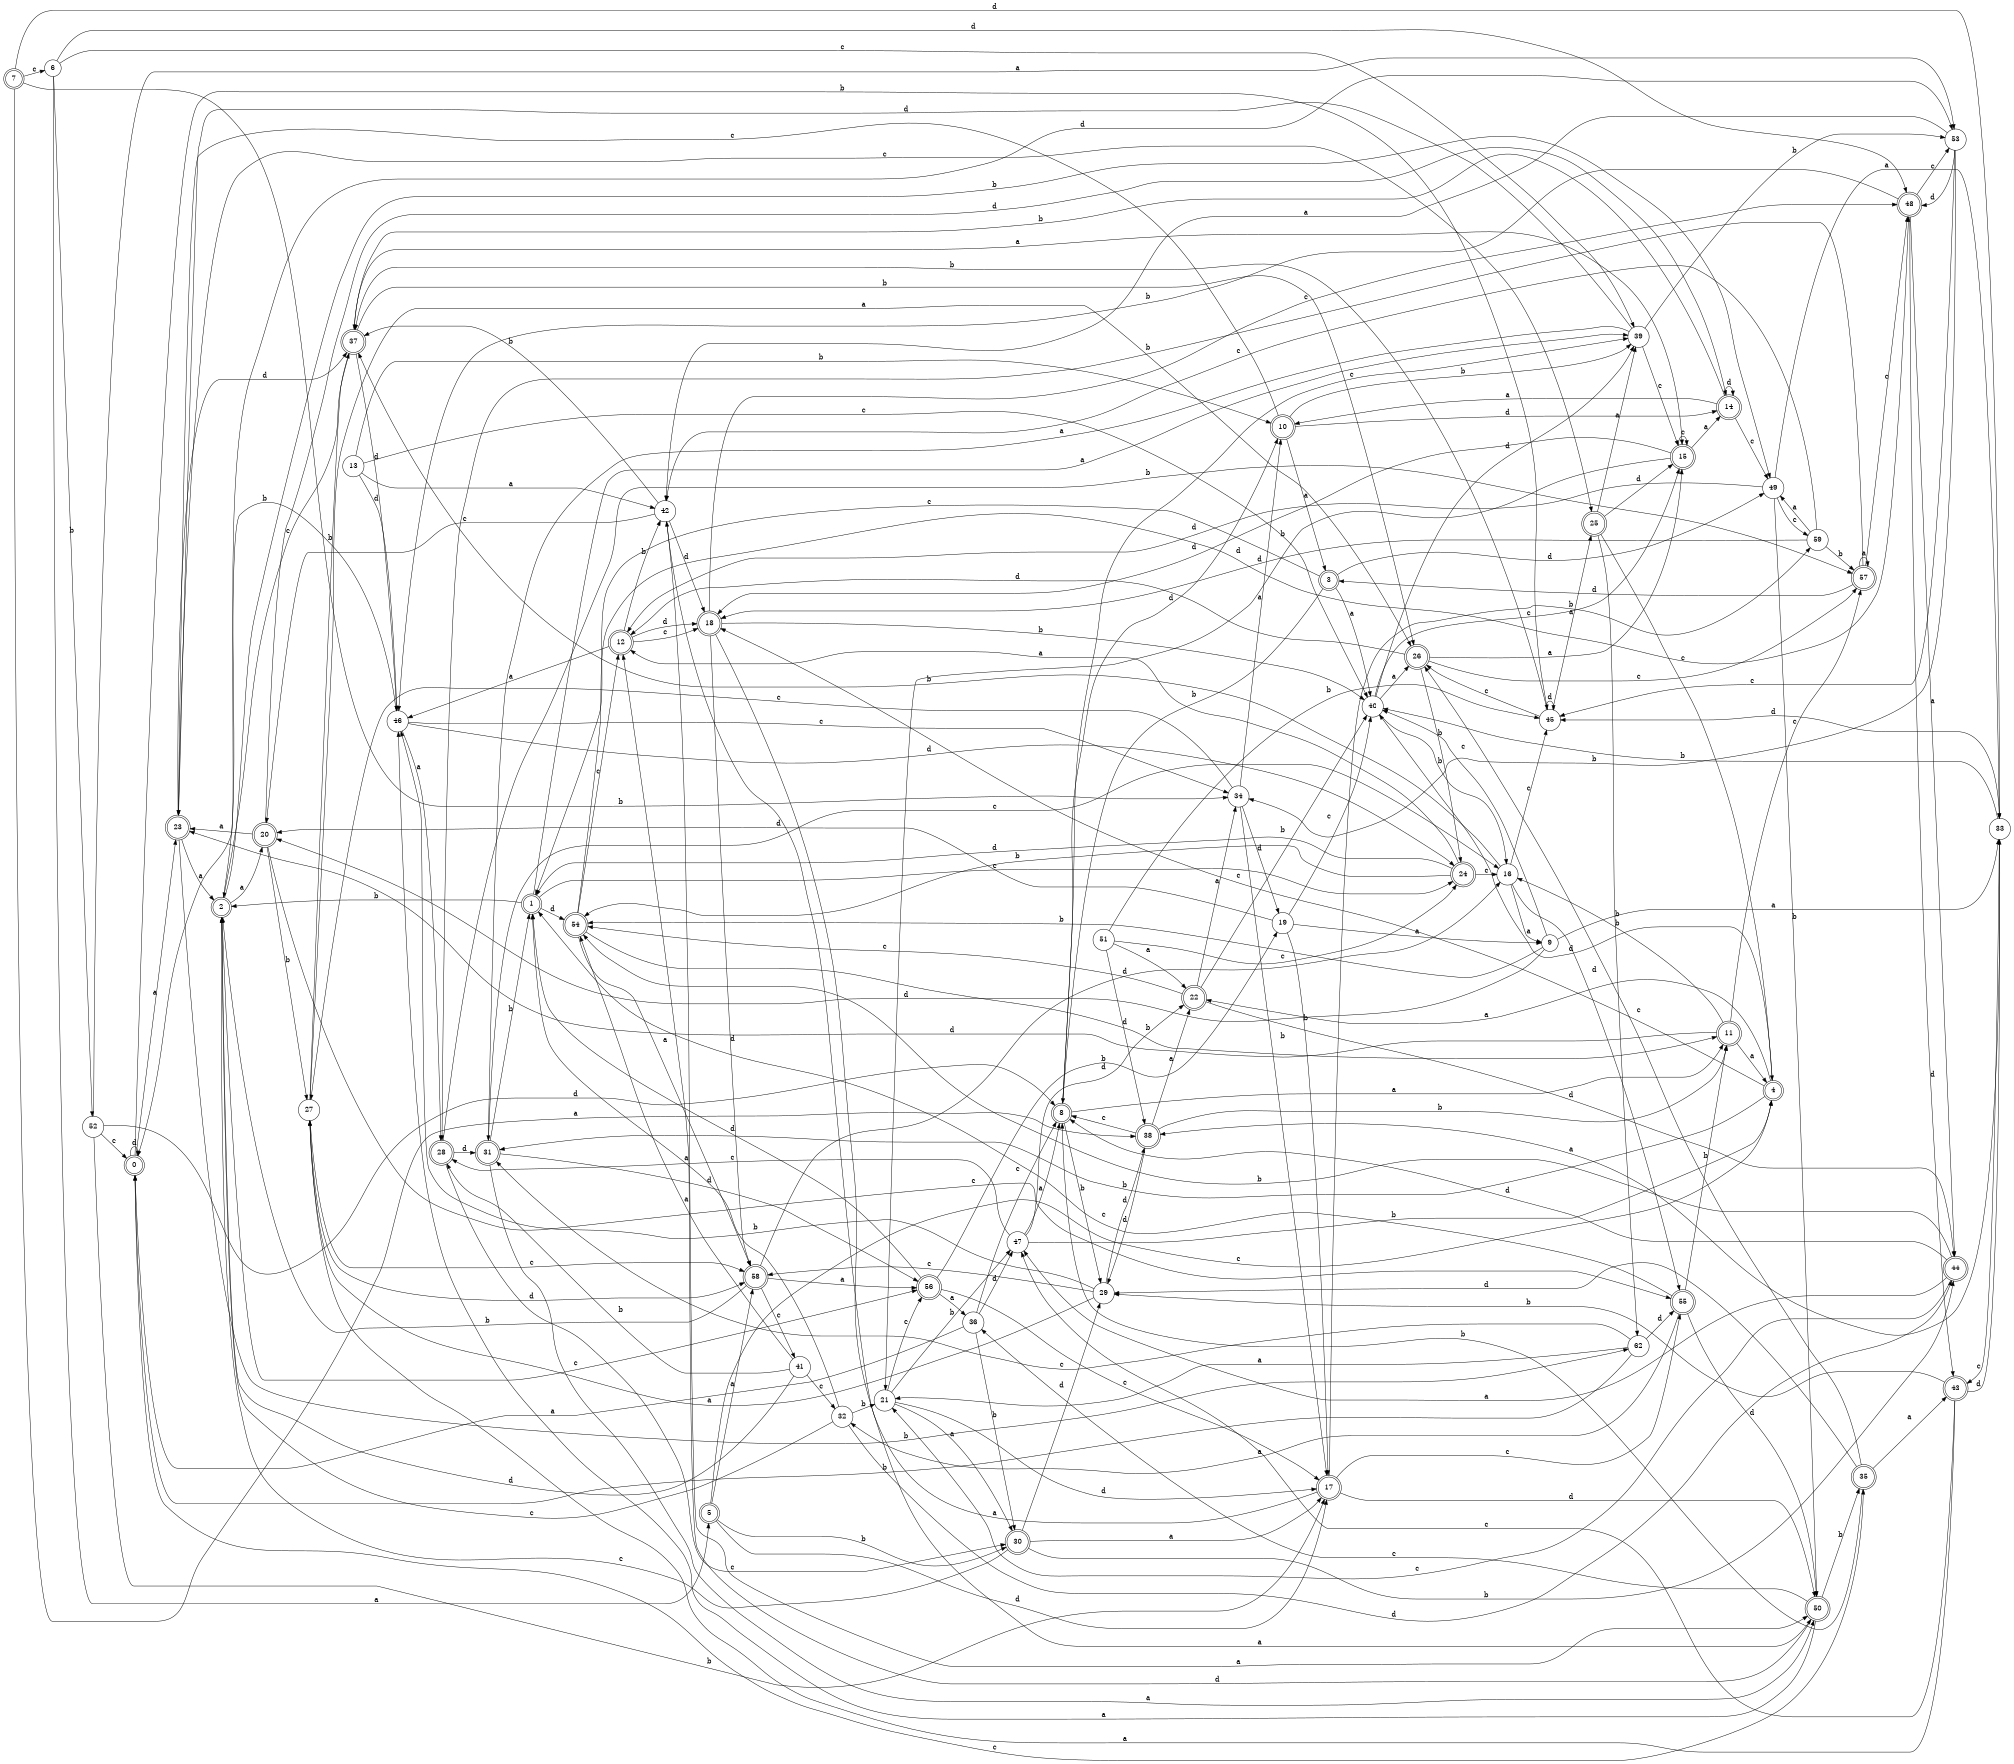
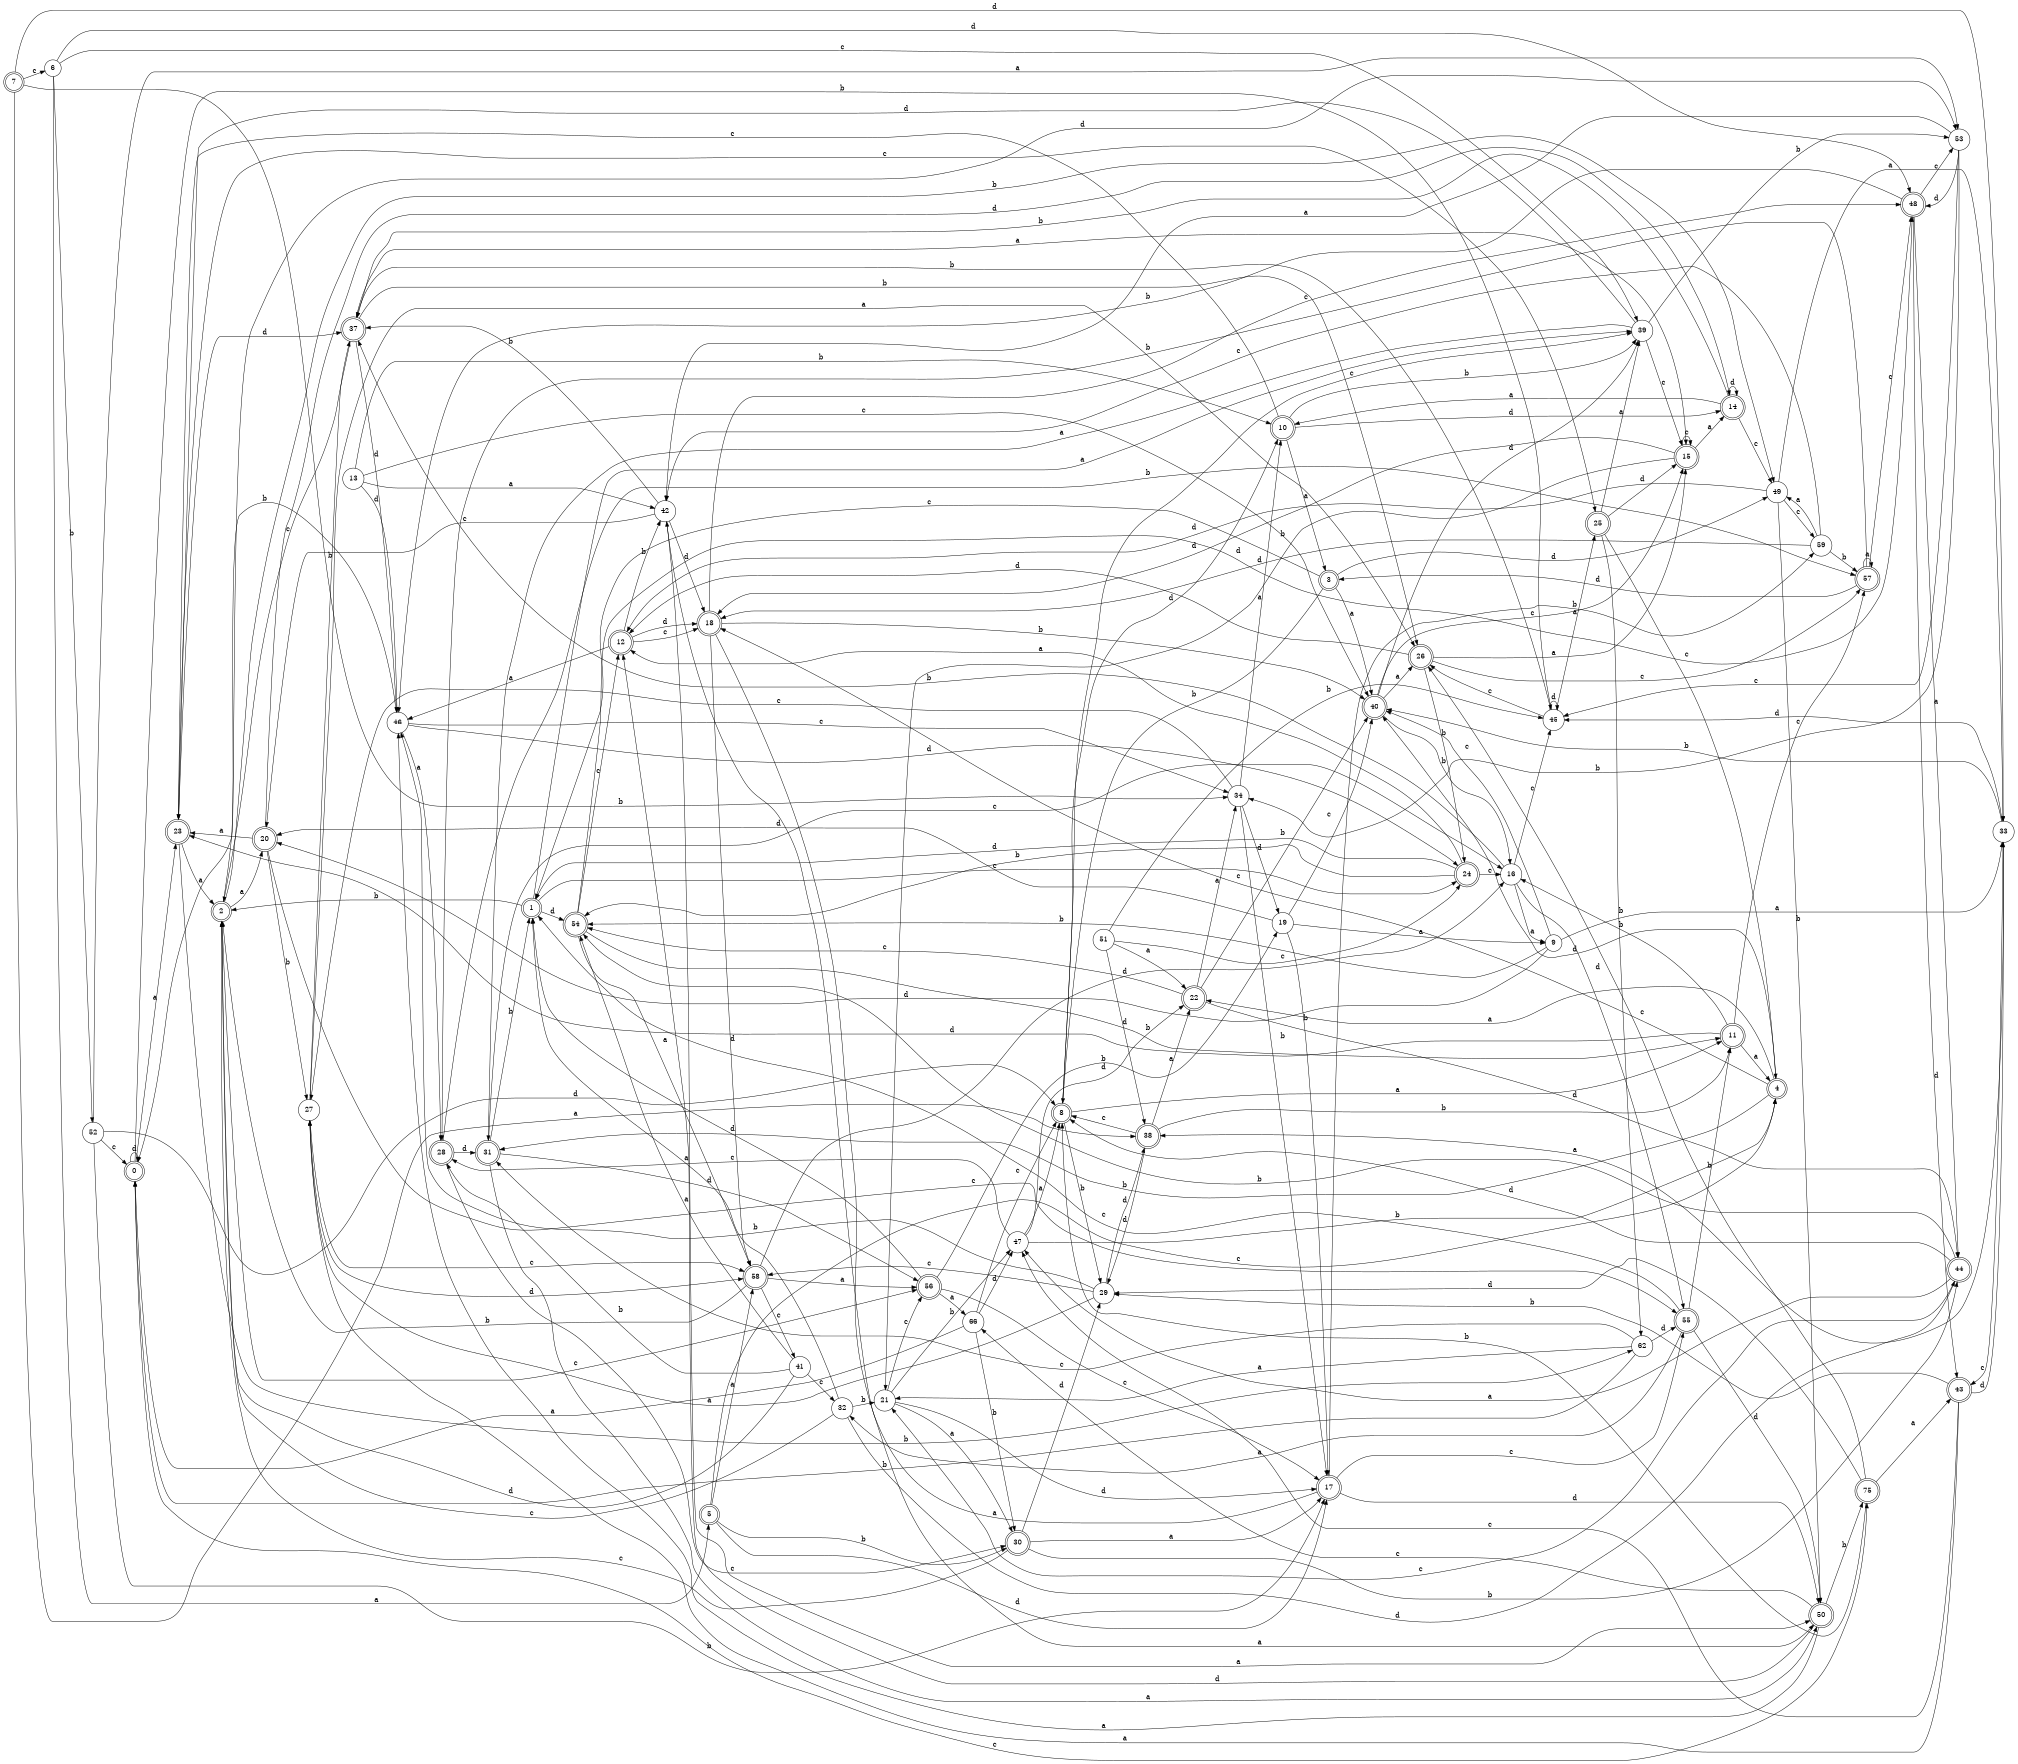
(1373, 707) -> (1375, 707)
(973, 1323) -> (973, 1322)
(1864, 1477) -> (1867, 1491)
